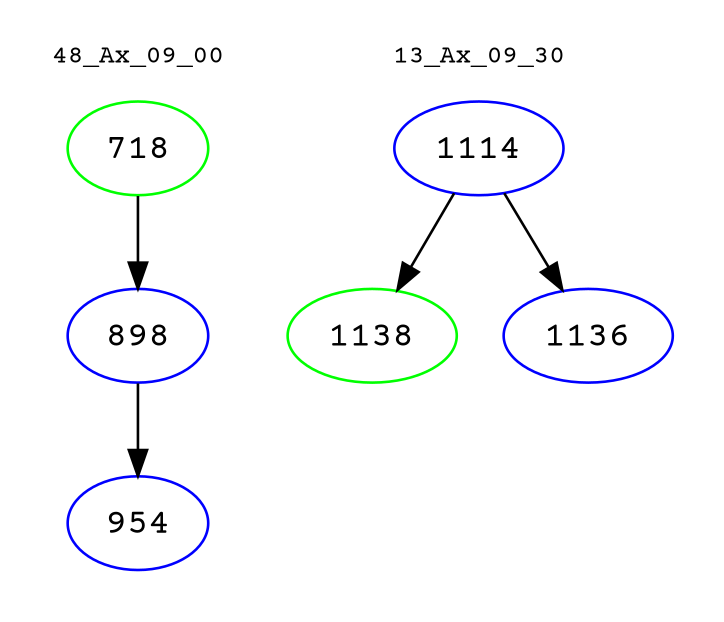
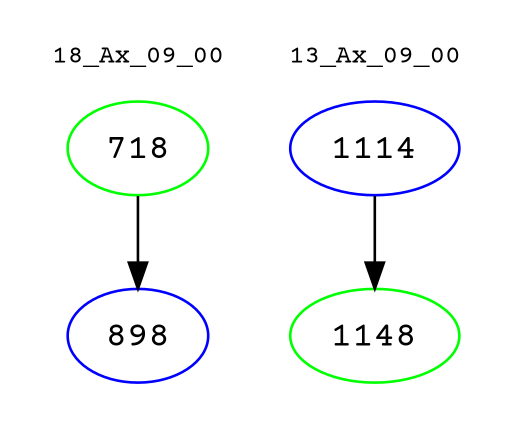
(139, 56) -> (139, 56)
(480, 56) -> (376, 56)
(372, 336) -> (375, 336)
(588, 336) -> none
(138, 523) -> none
